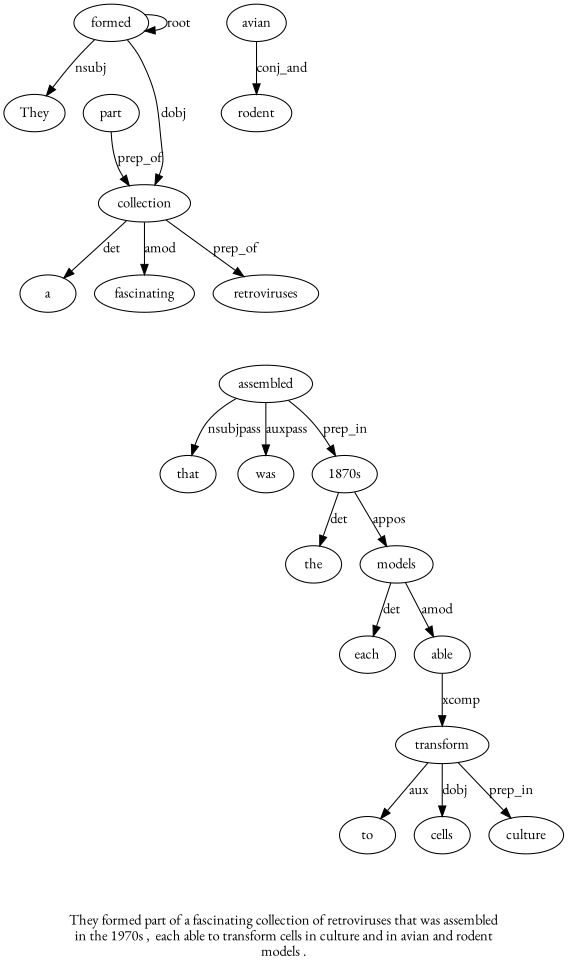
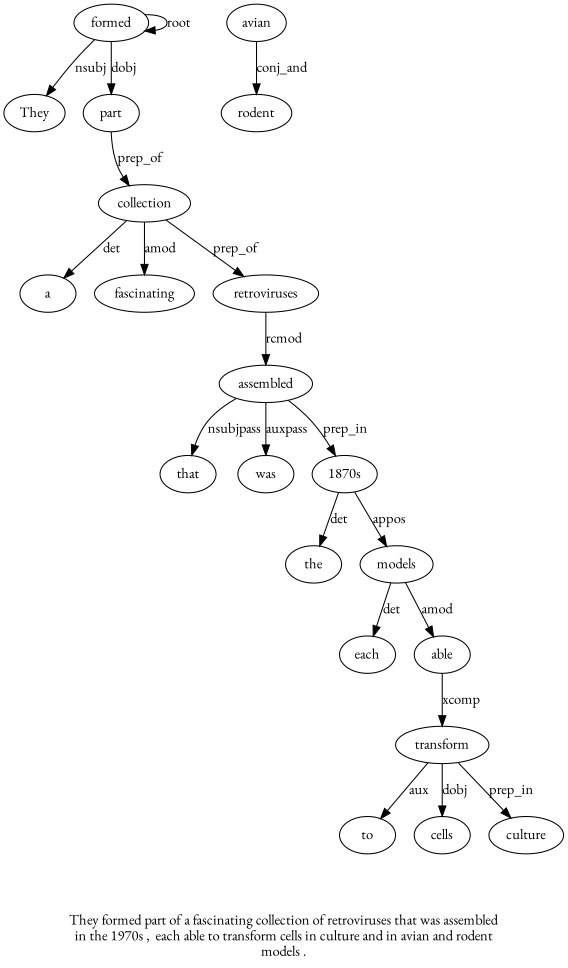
(157, 104) -> (111, 63)
none -> (266, 334)
